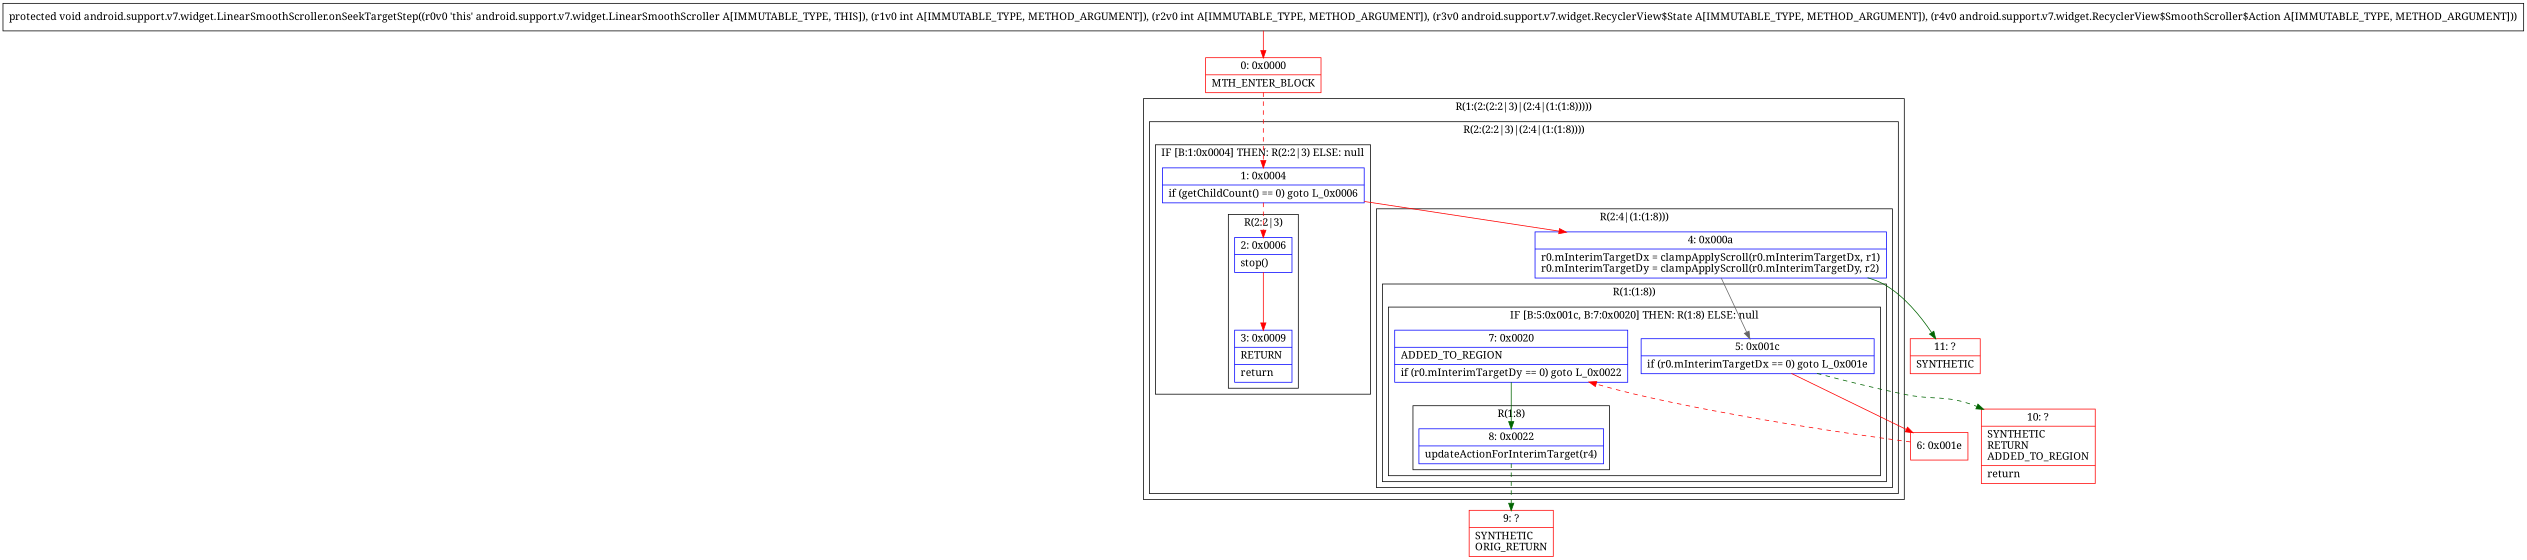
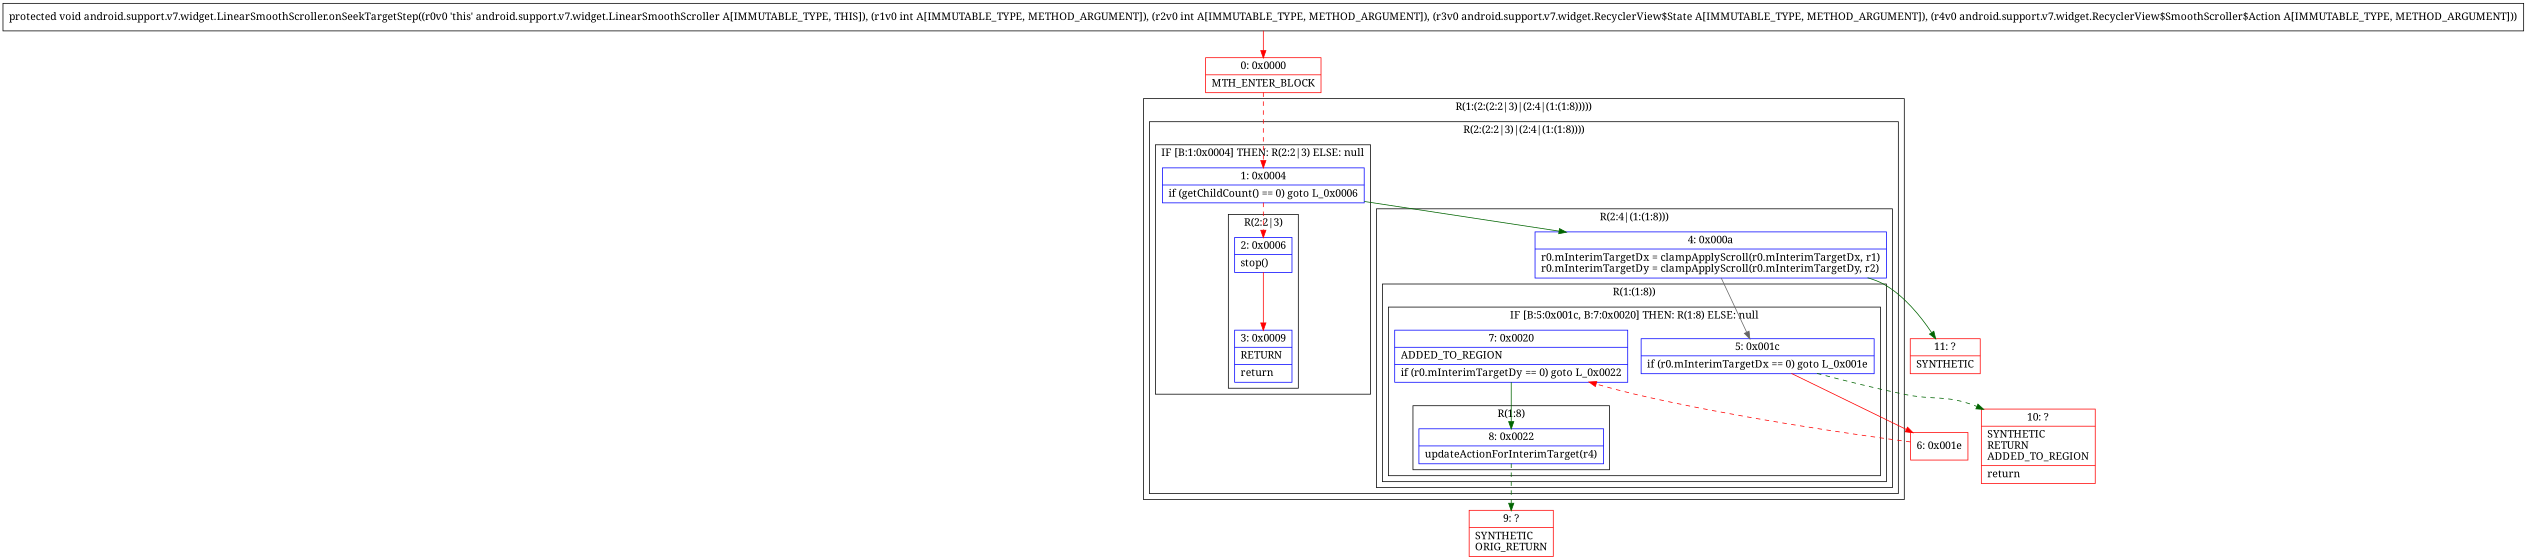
(1462, 216) -> (1462, 216)
